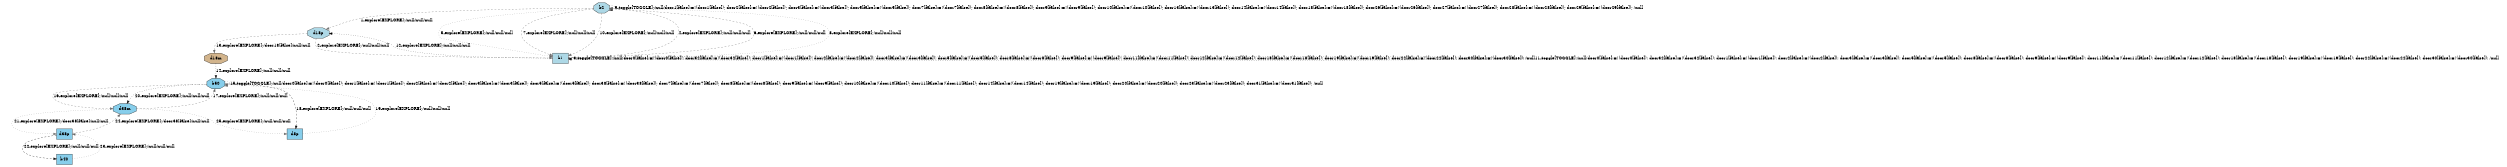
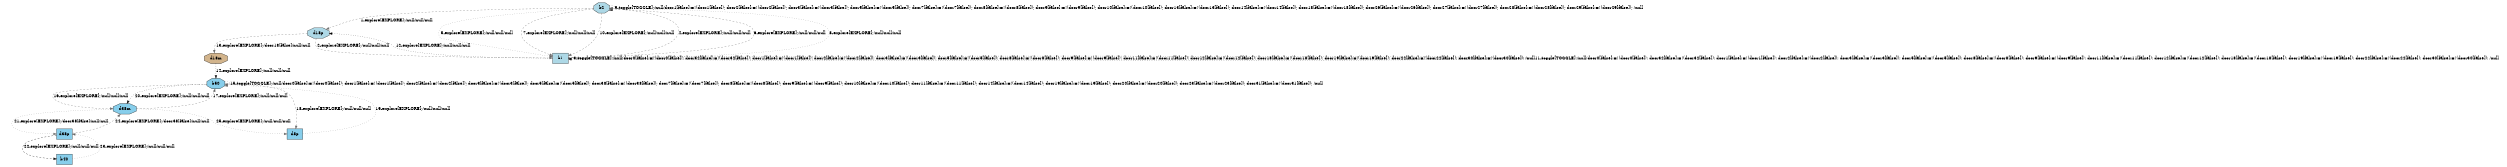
(281, 90) -> (281, 90)
